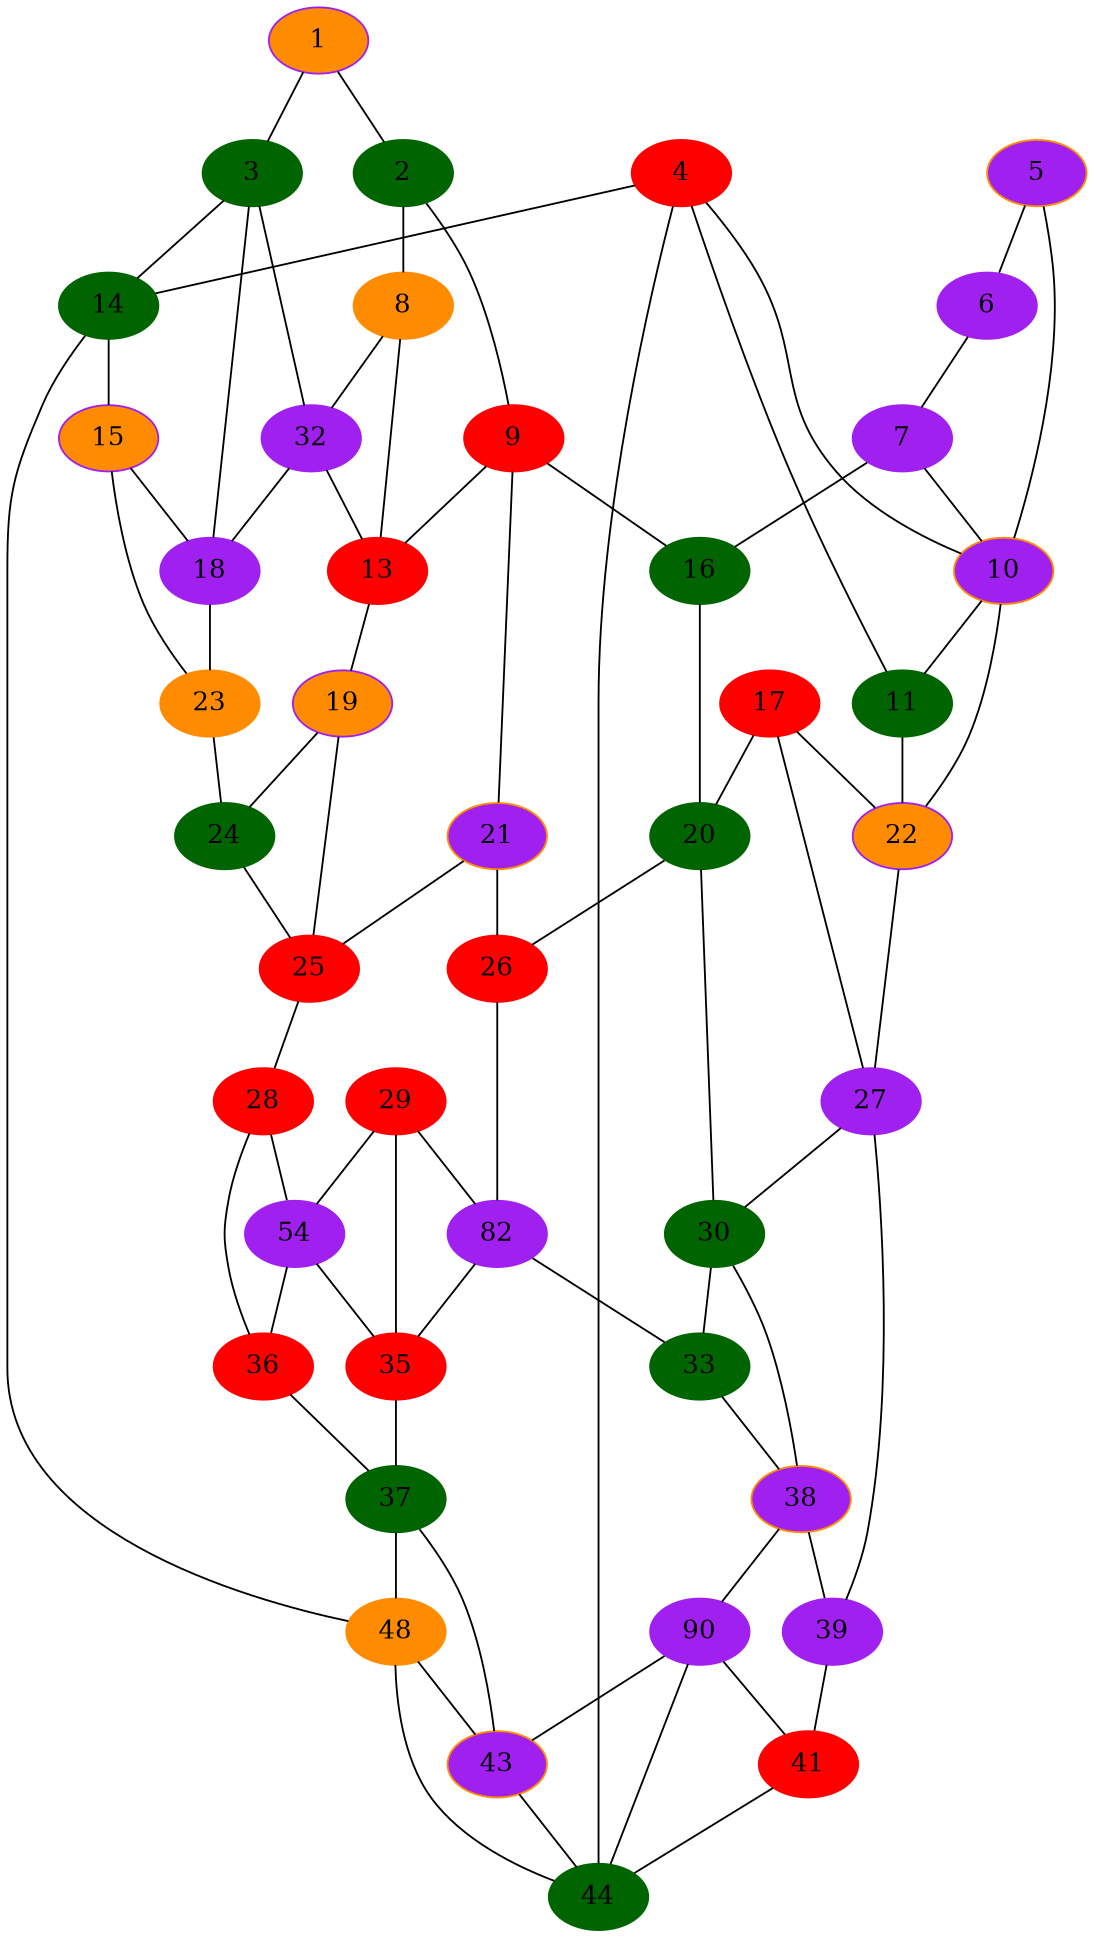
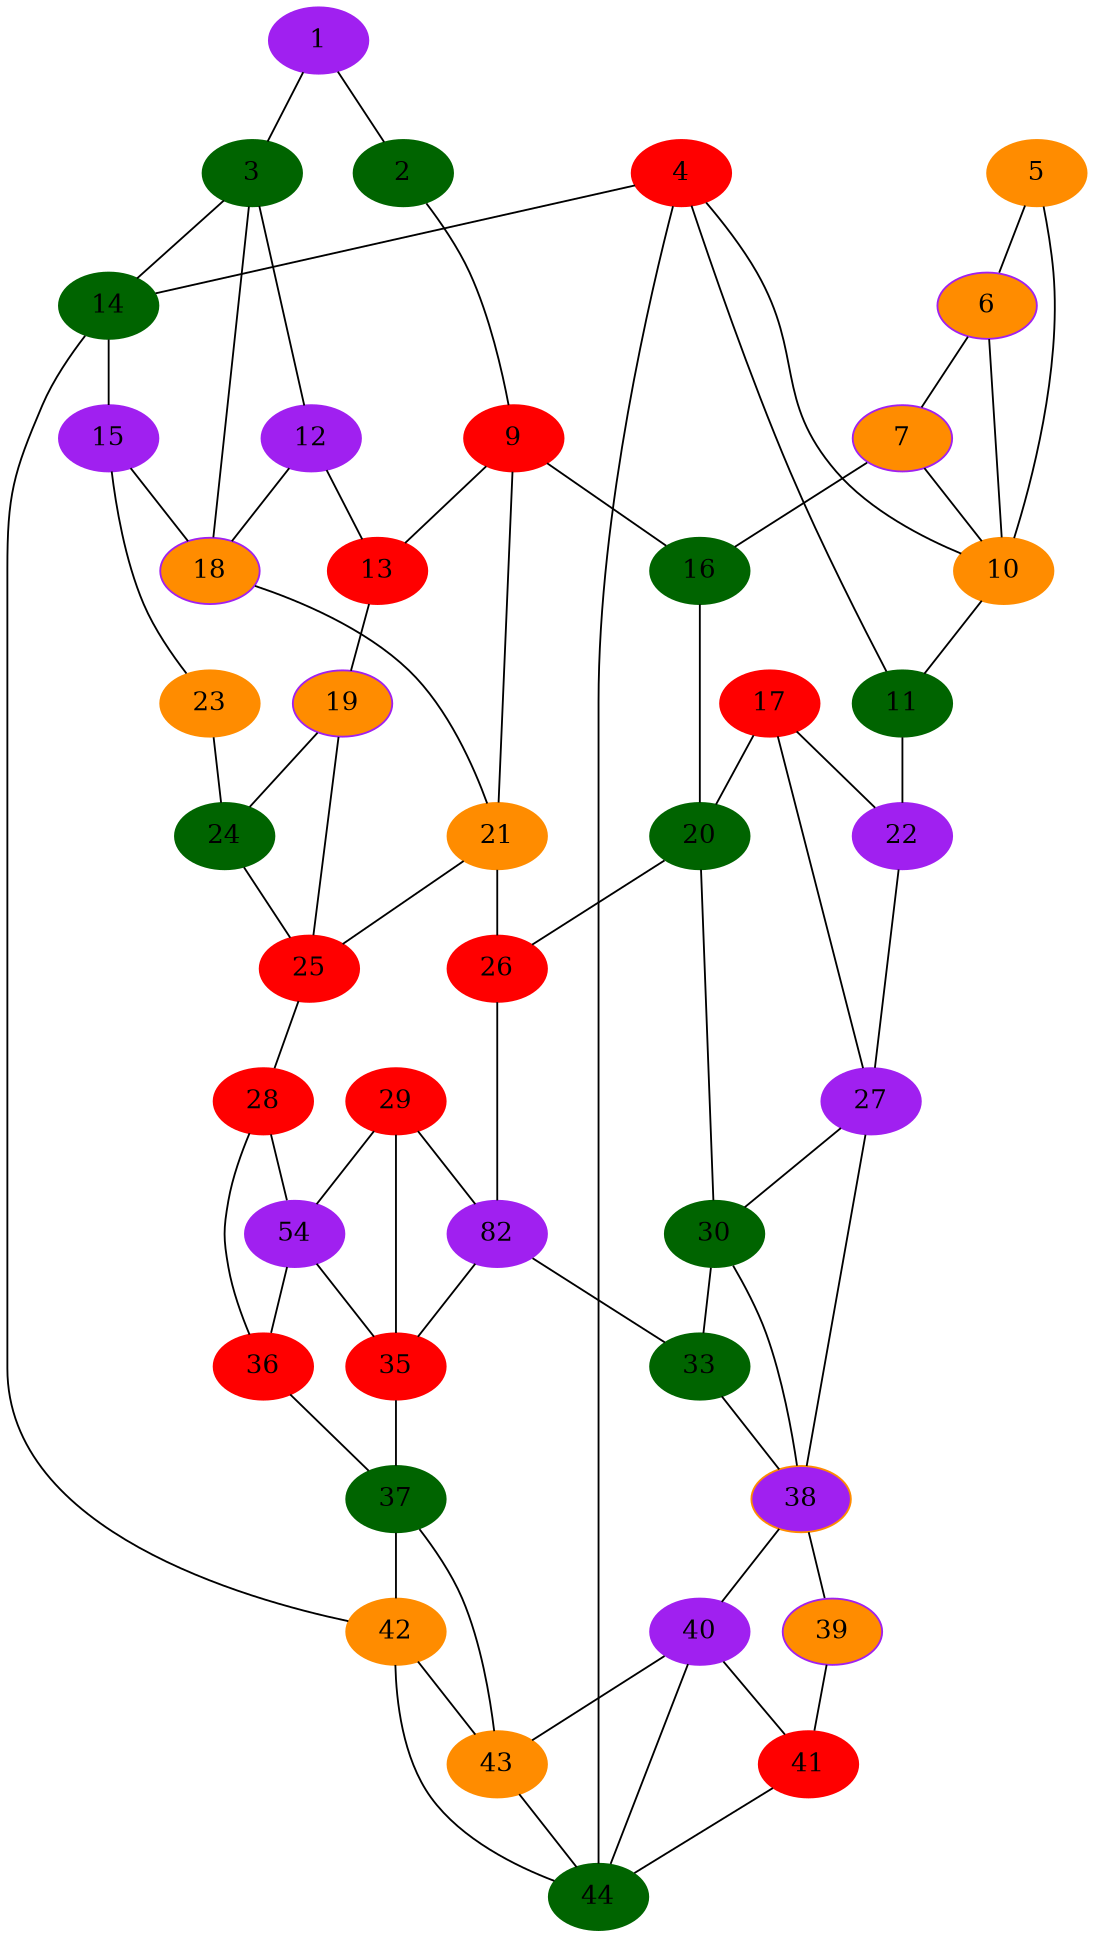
(319, 41) -> (319, 41)
(1037, 173) -> (1037, 173)
(403, 306) -> none
(987, 306) -> (987, 306)
(109, 438) -> (109, 438)
(311, 438) -> (311, 438)
(902, 438) -> (902, 438)
(210, 571) -> (210, 571)
(1004, 571) -> (1004, 571)
(210, 637) -> (401, 663)
(978, 711) -> (995, 438)
(497, 836) -> (497, 836)
(902, 836) -> (902, 836)
(883, 1369) -> (836, 1300)
(396, 1632) -> (396, 1632)
(700, 1632) -> (700, 1632)
(832, 1632) -> (832, 1632)
(497, 1764) -> (497, 1764)
